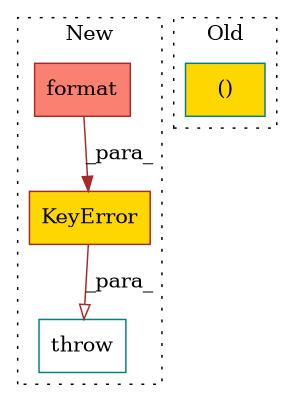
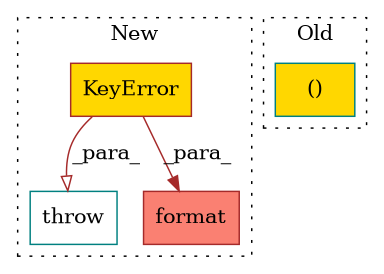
(86, 146) -> (158, 147)
